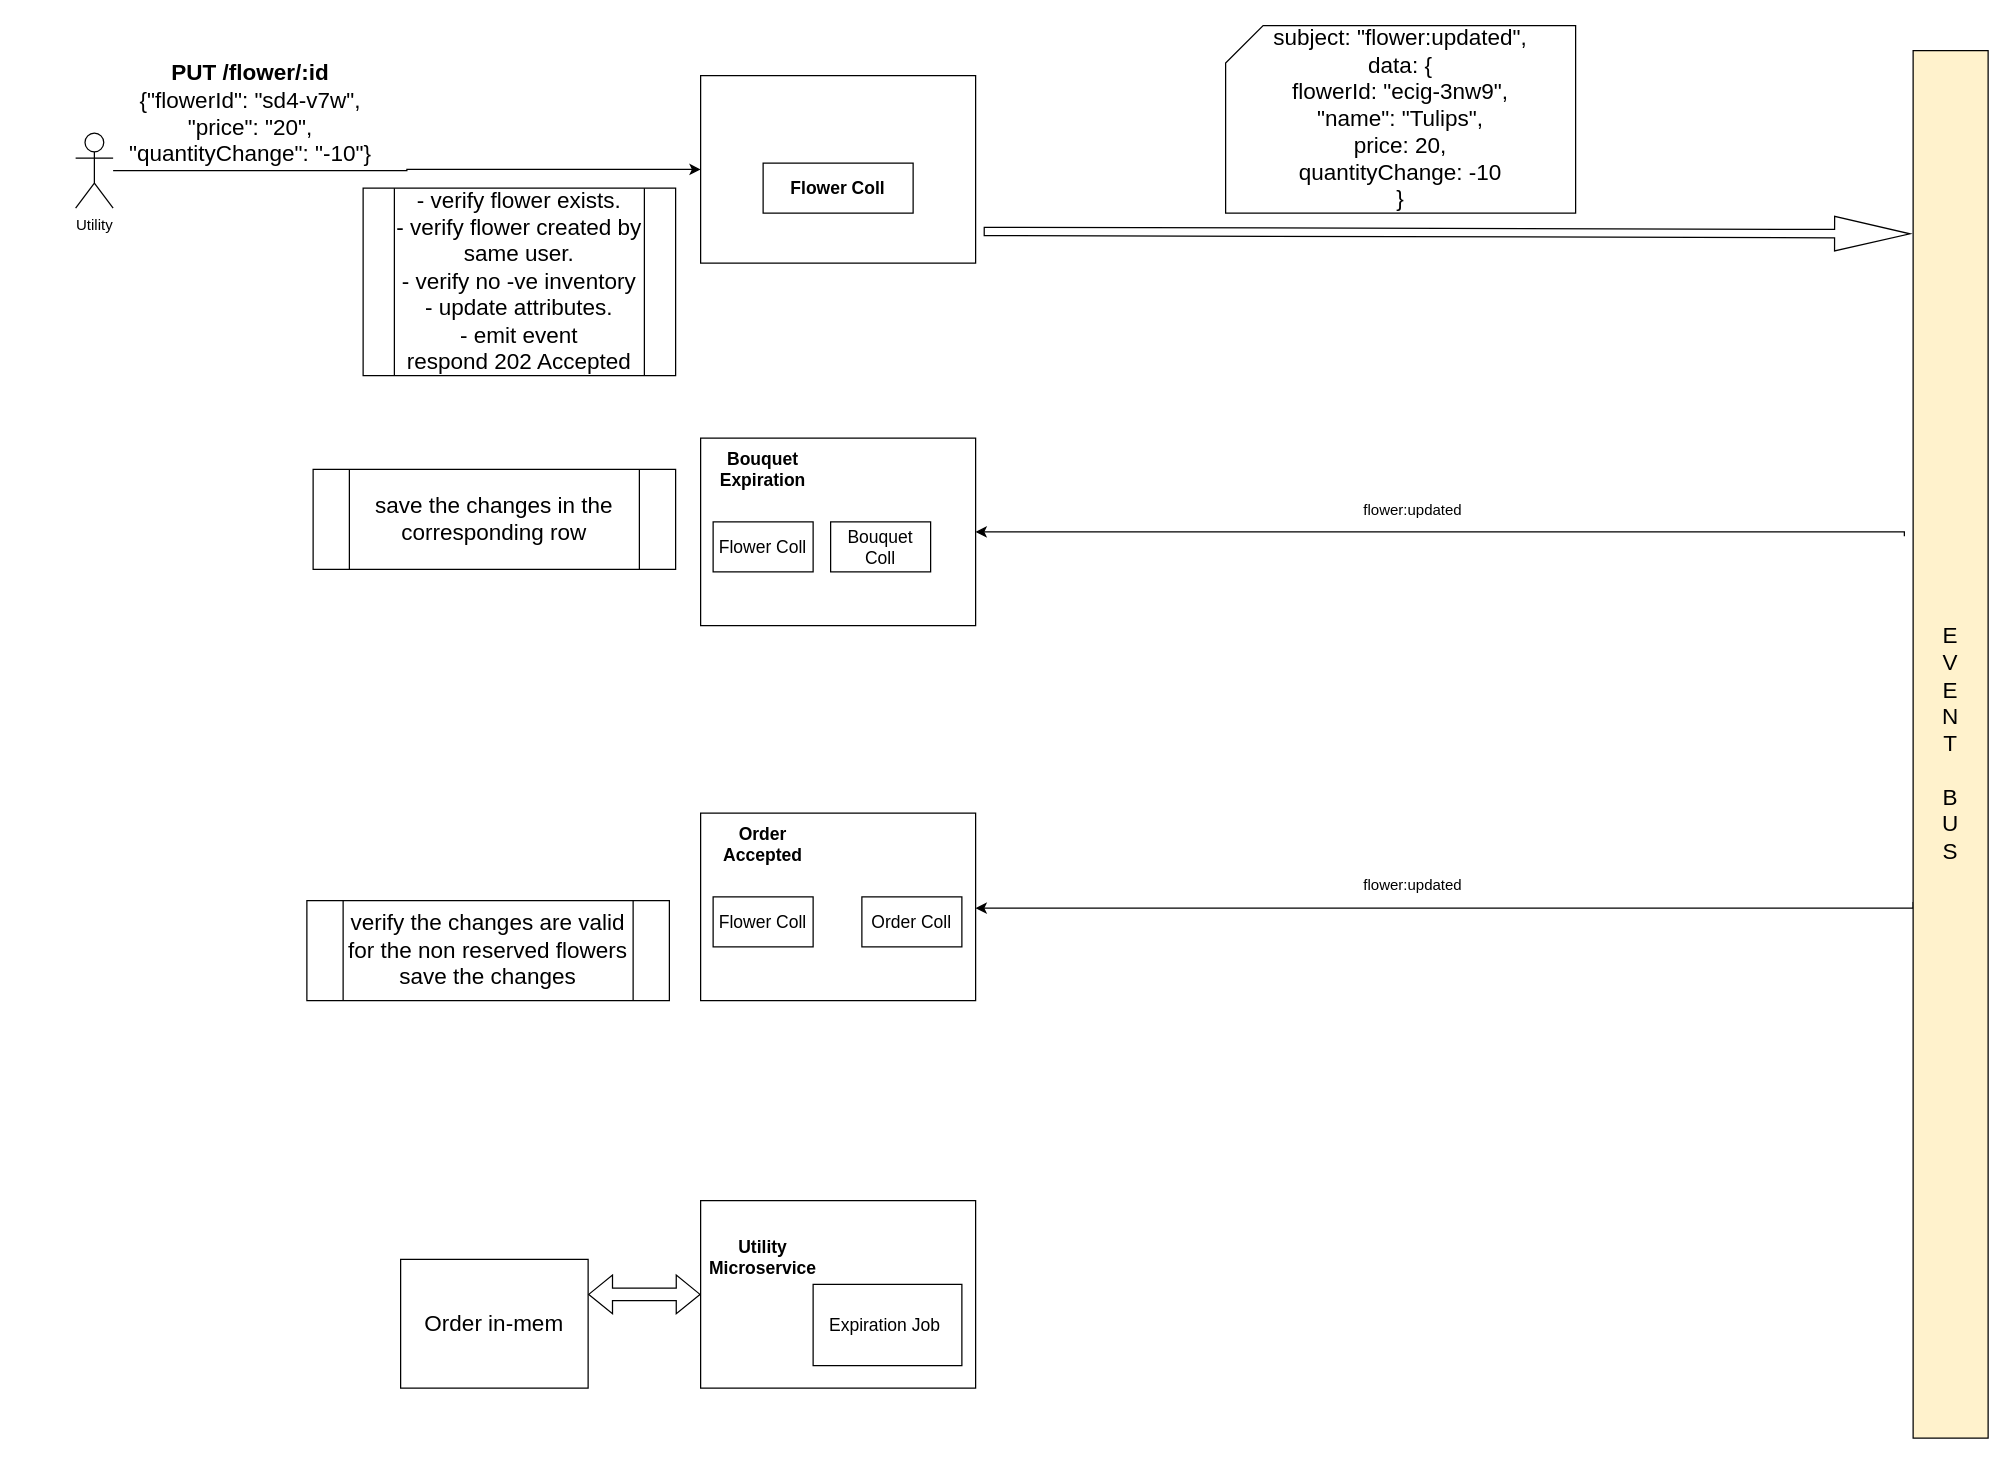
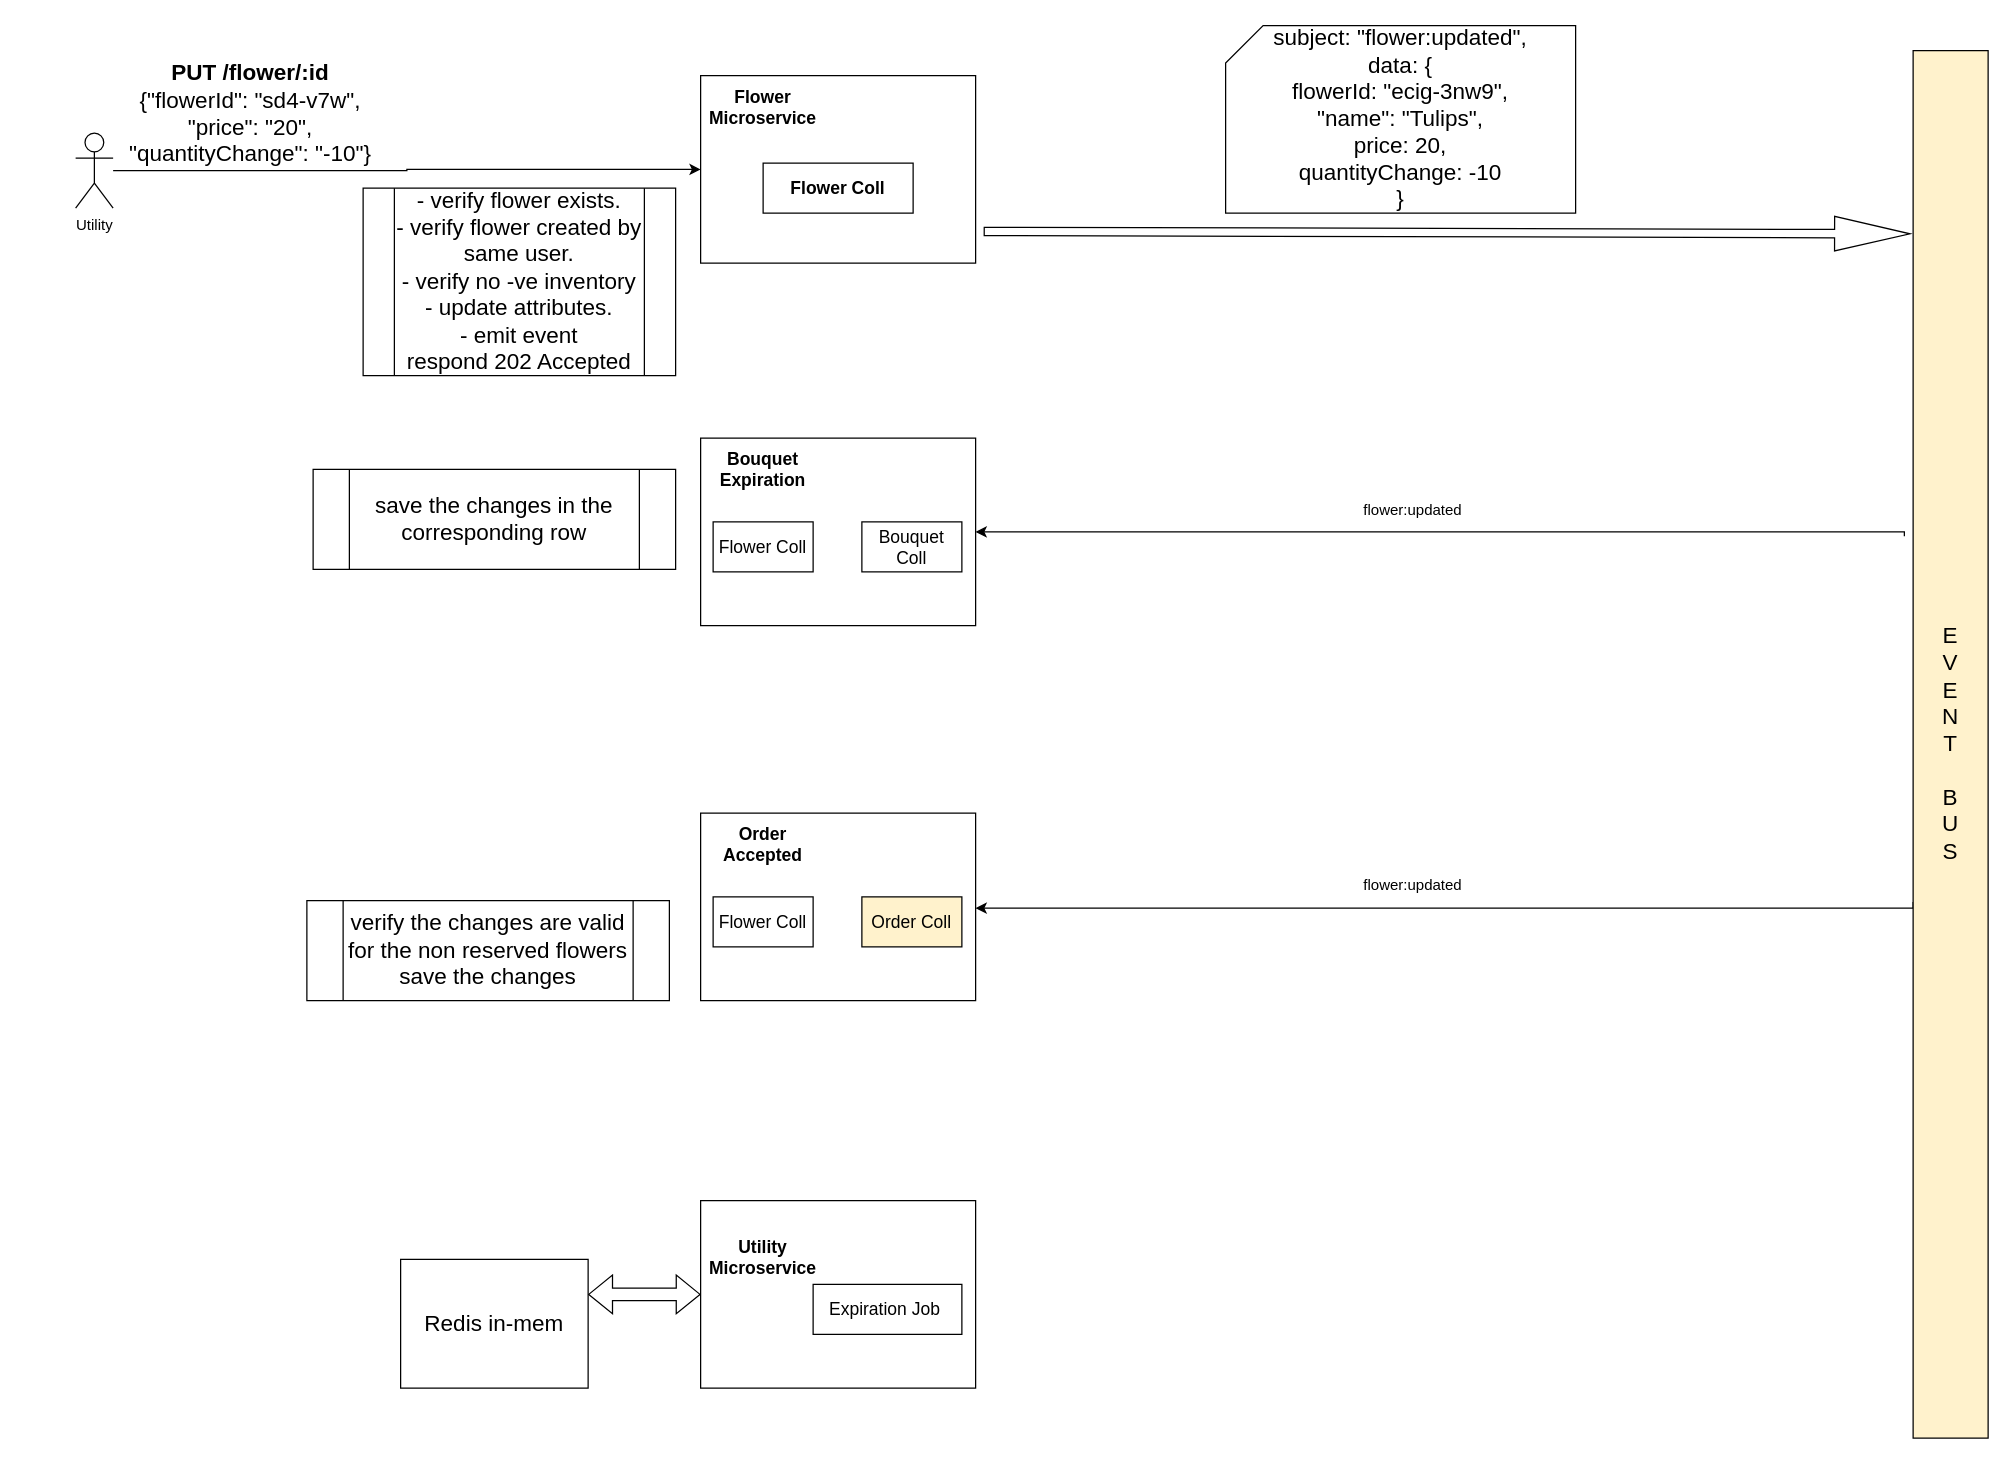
none -> (763, 107)
(881, 547) -> (912, 547)
(912, 922) -> (912, 922)
(494, 1324) -> (494, 1324)
(888, 1325) -> (888, 1309)
